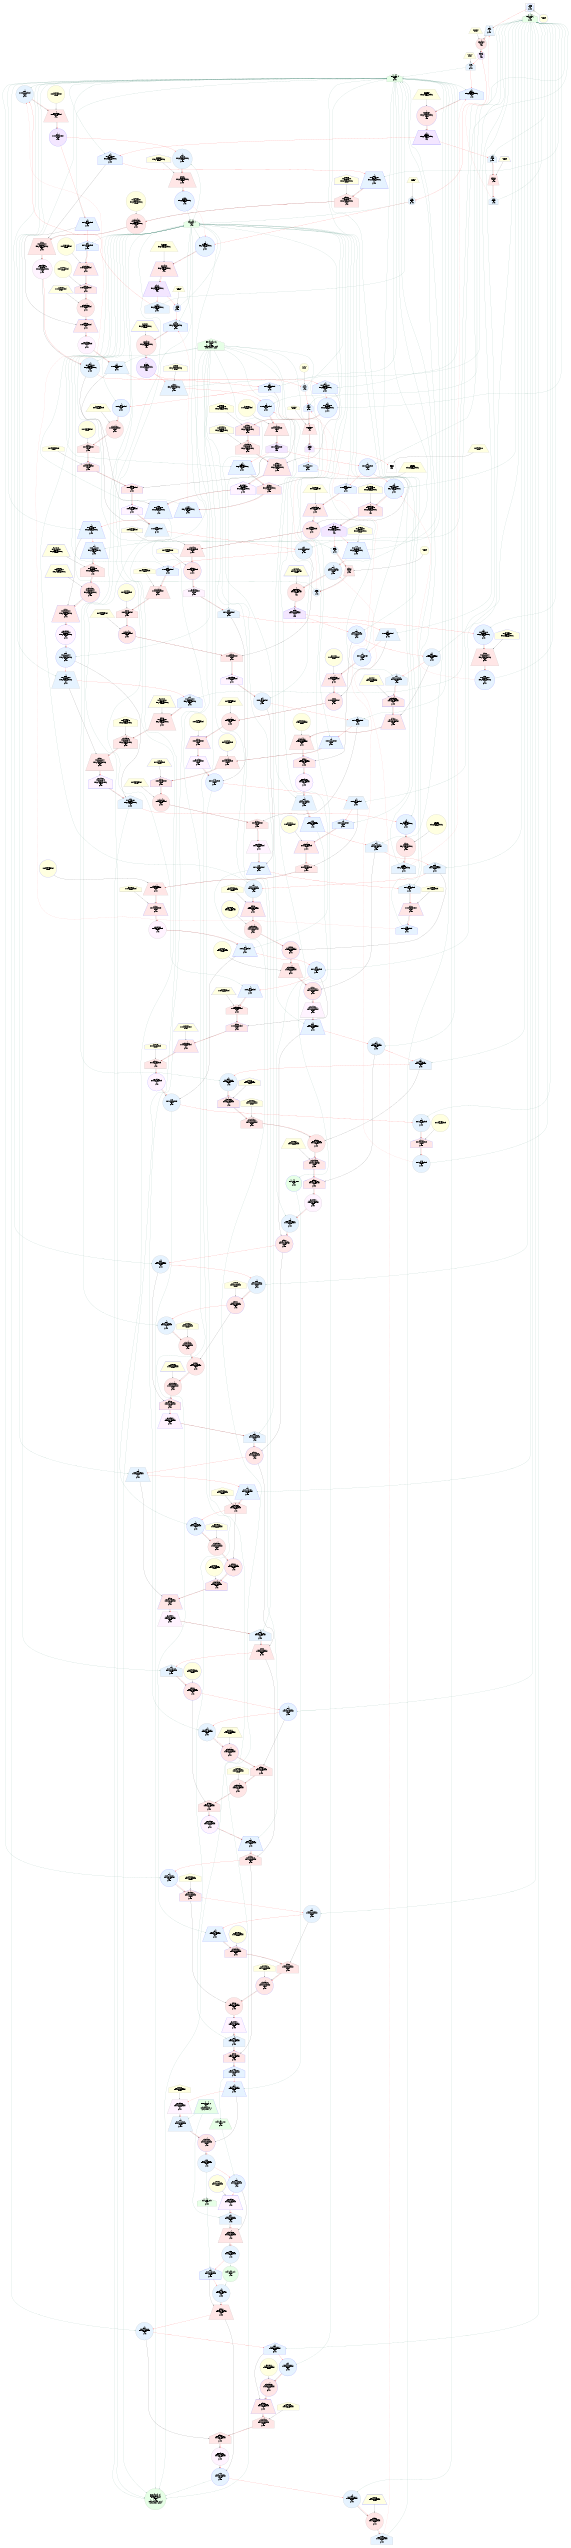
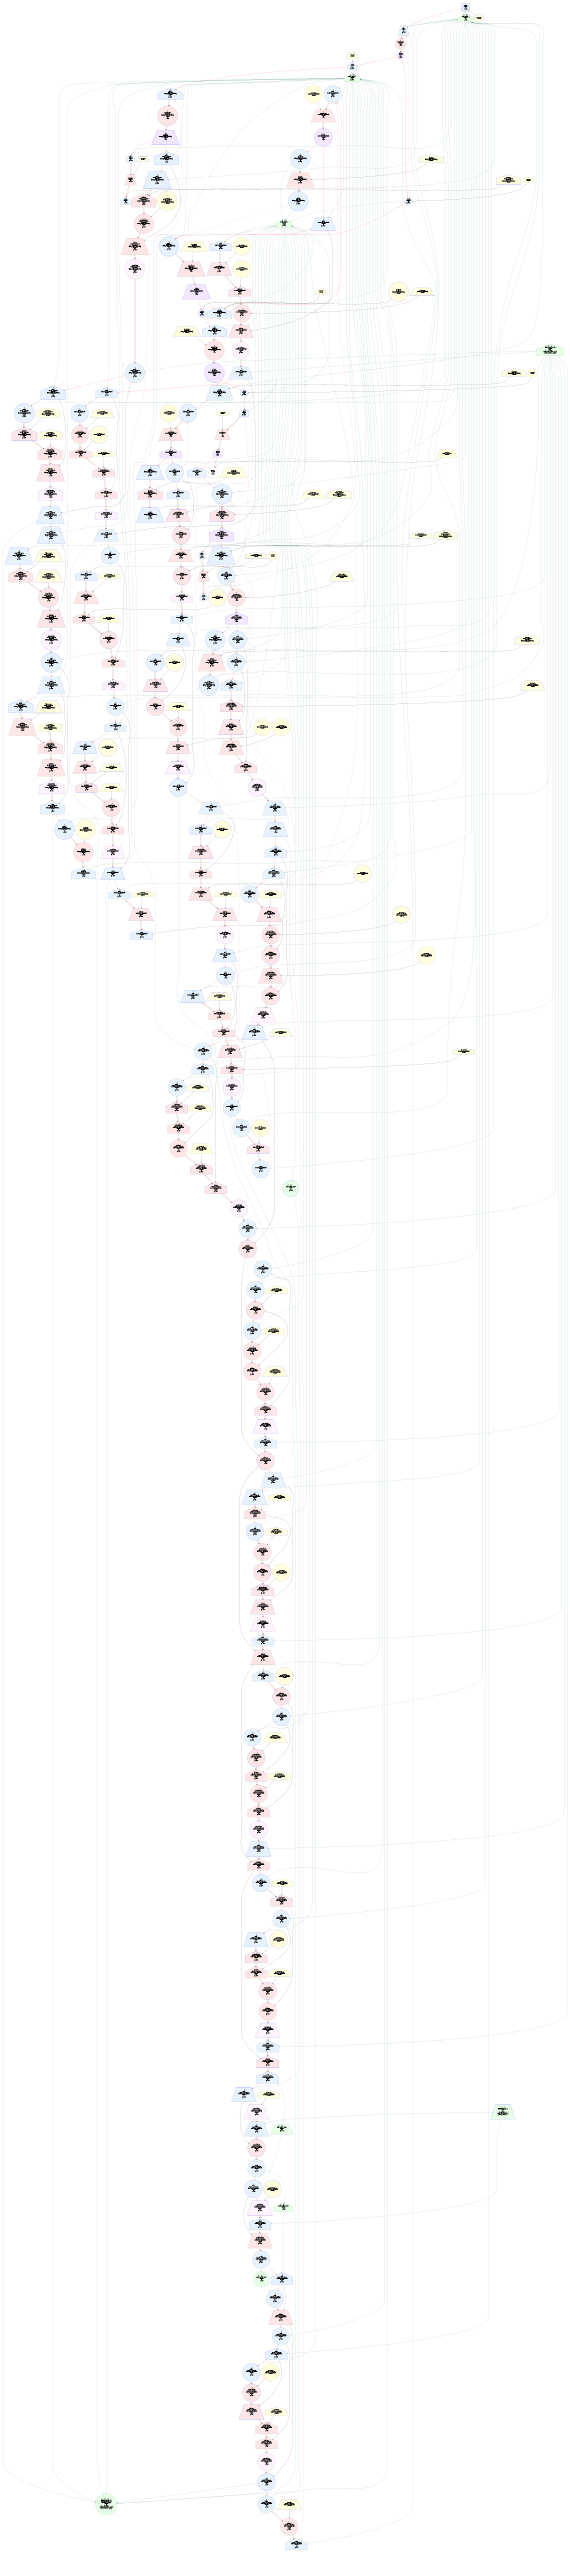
(476, 31) -> none
(427, 94) -> none
none -> (398, 292)
